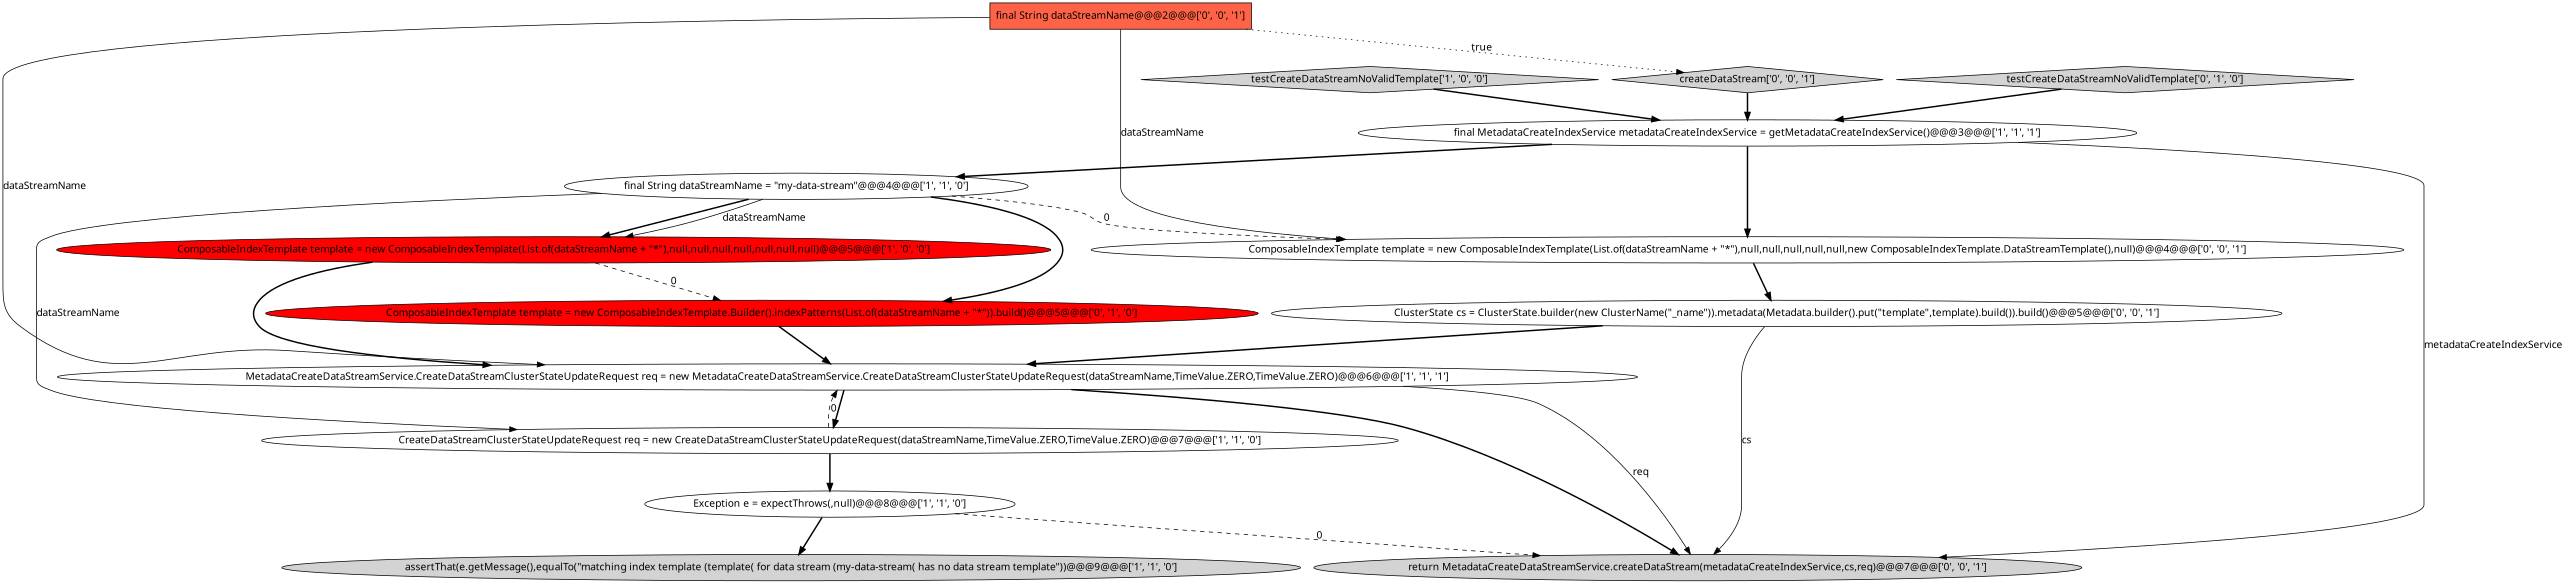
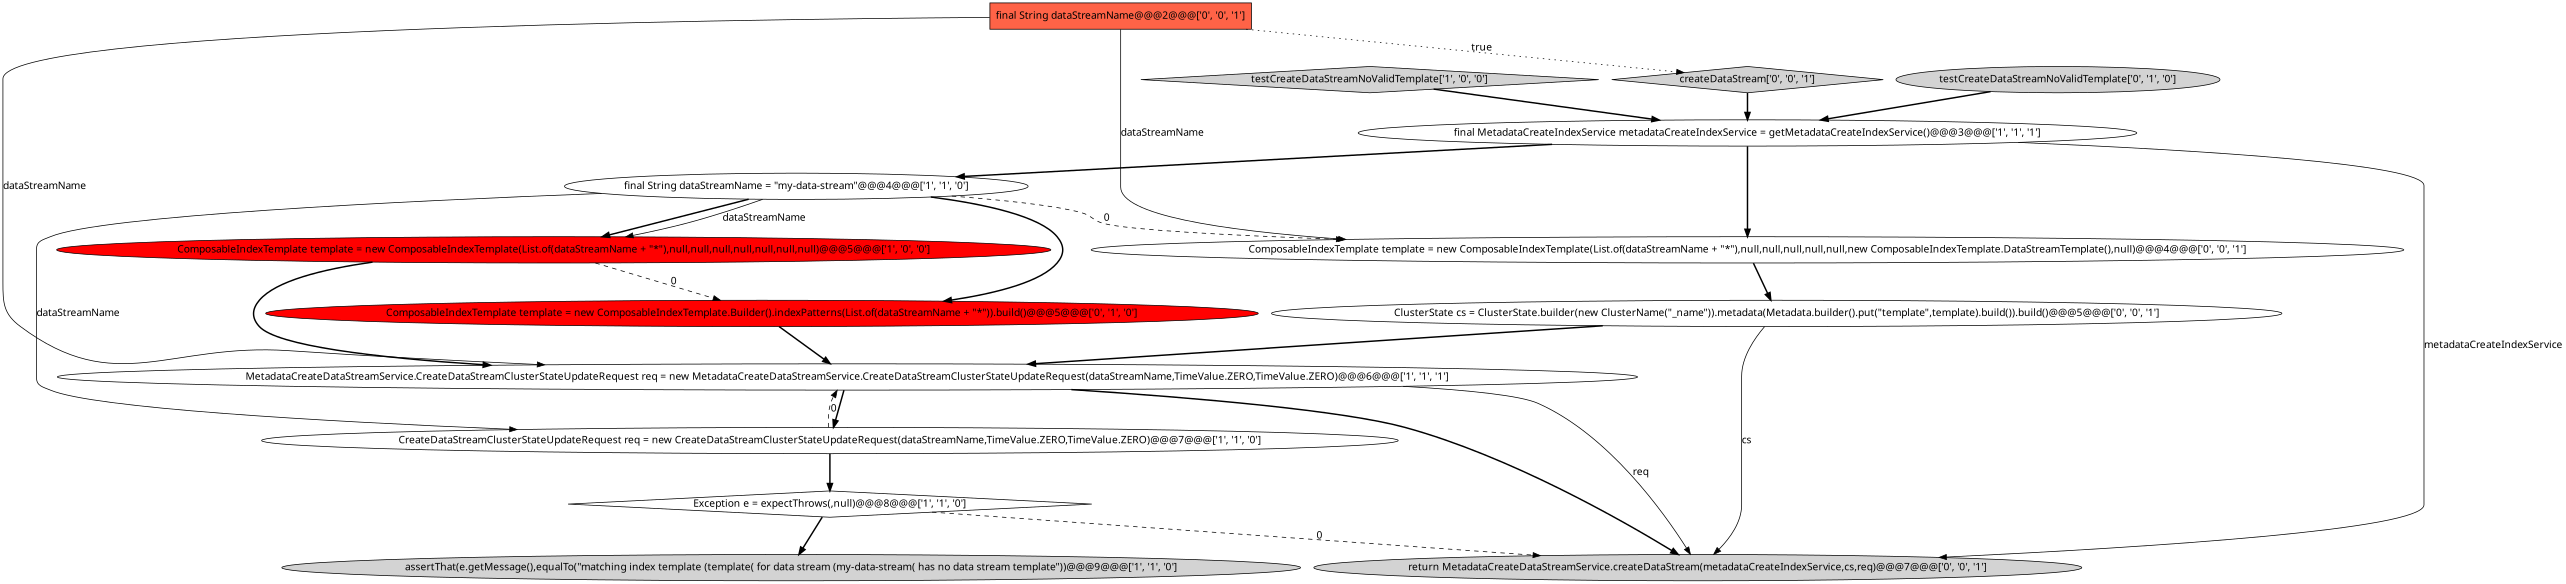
(2125, 80) -> (2058, 80)
(830, 504) -> (830, 504)
